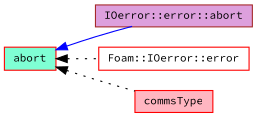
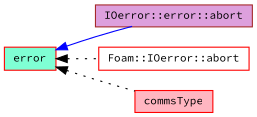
(30, 59) -> (30, 59)
(174, 59) -> (174, 59)
